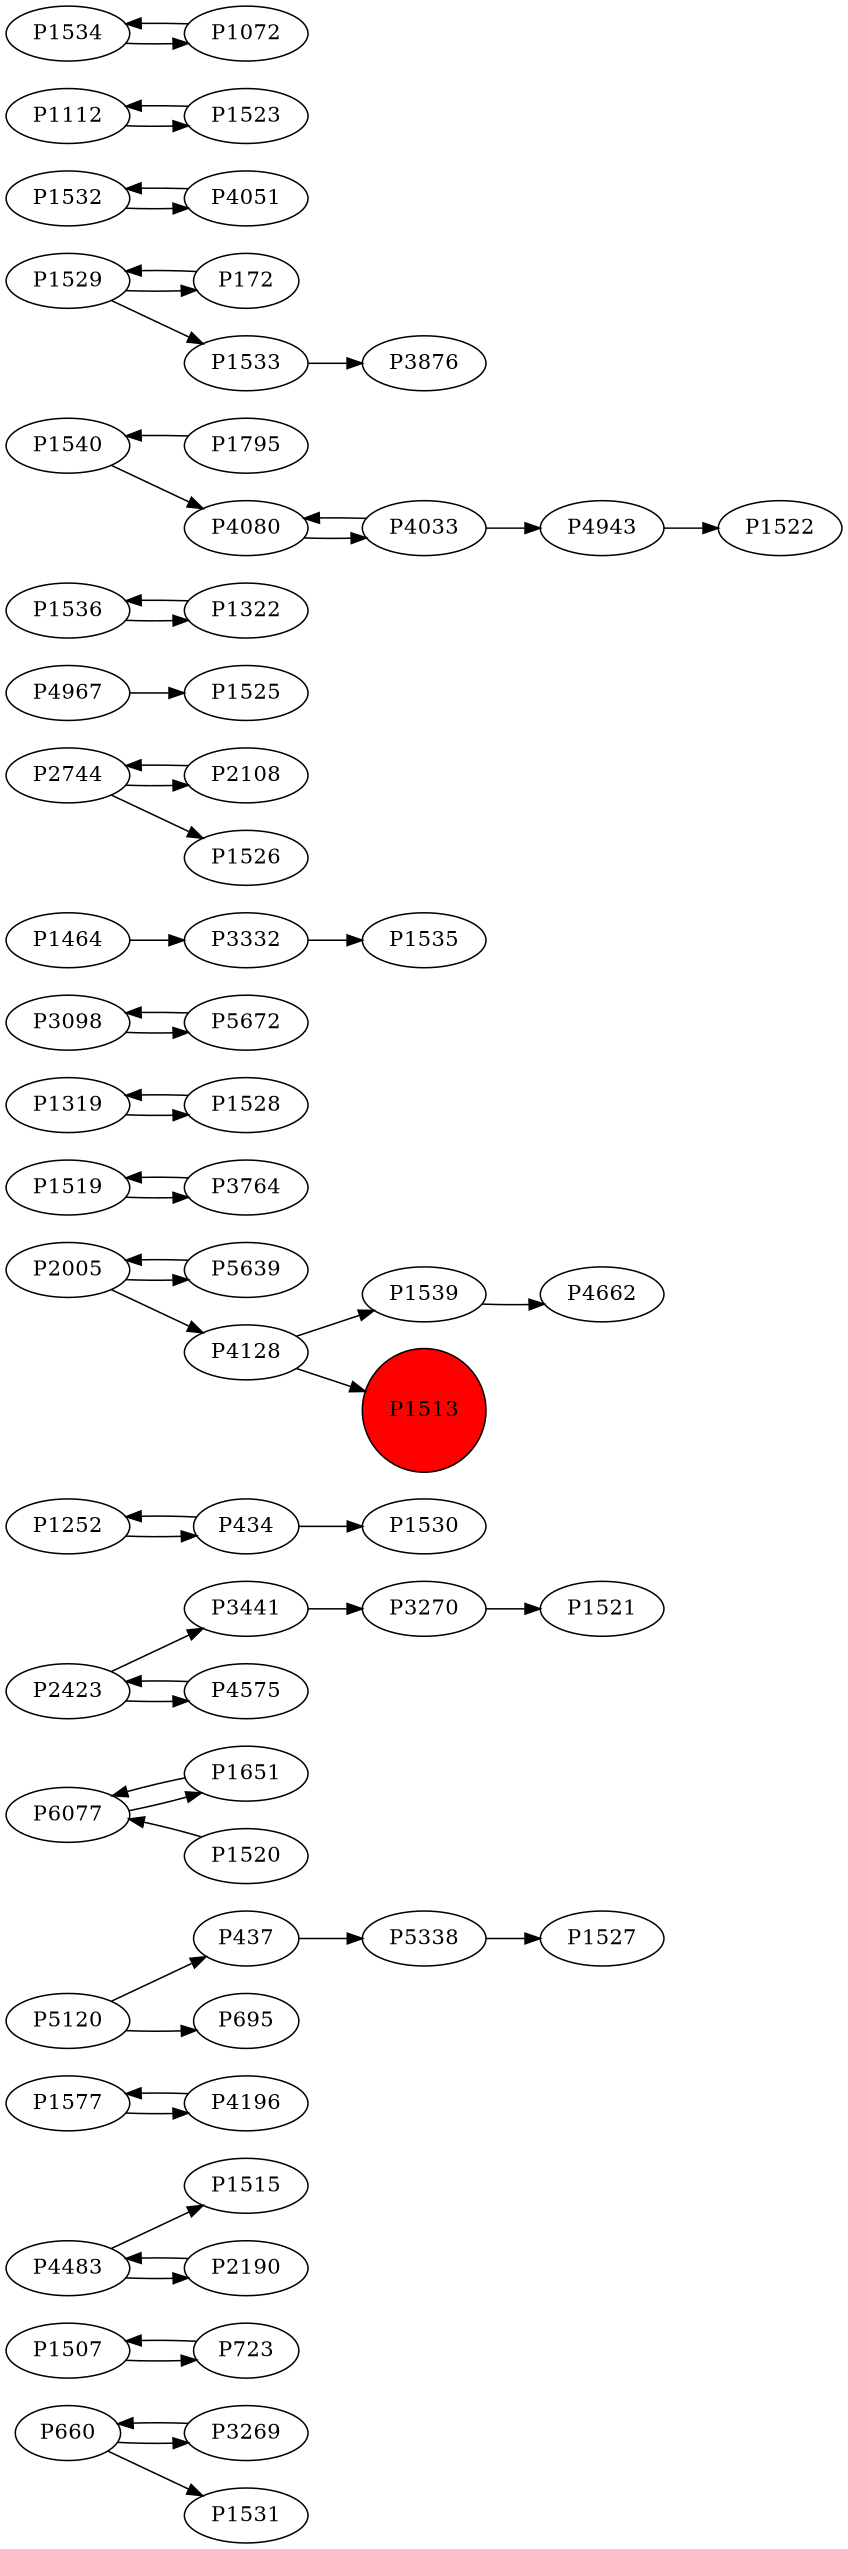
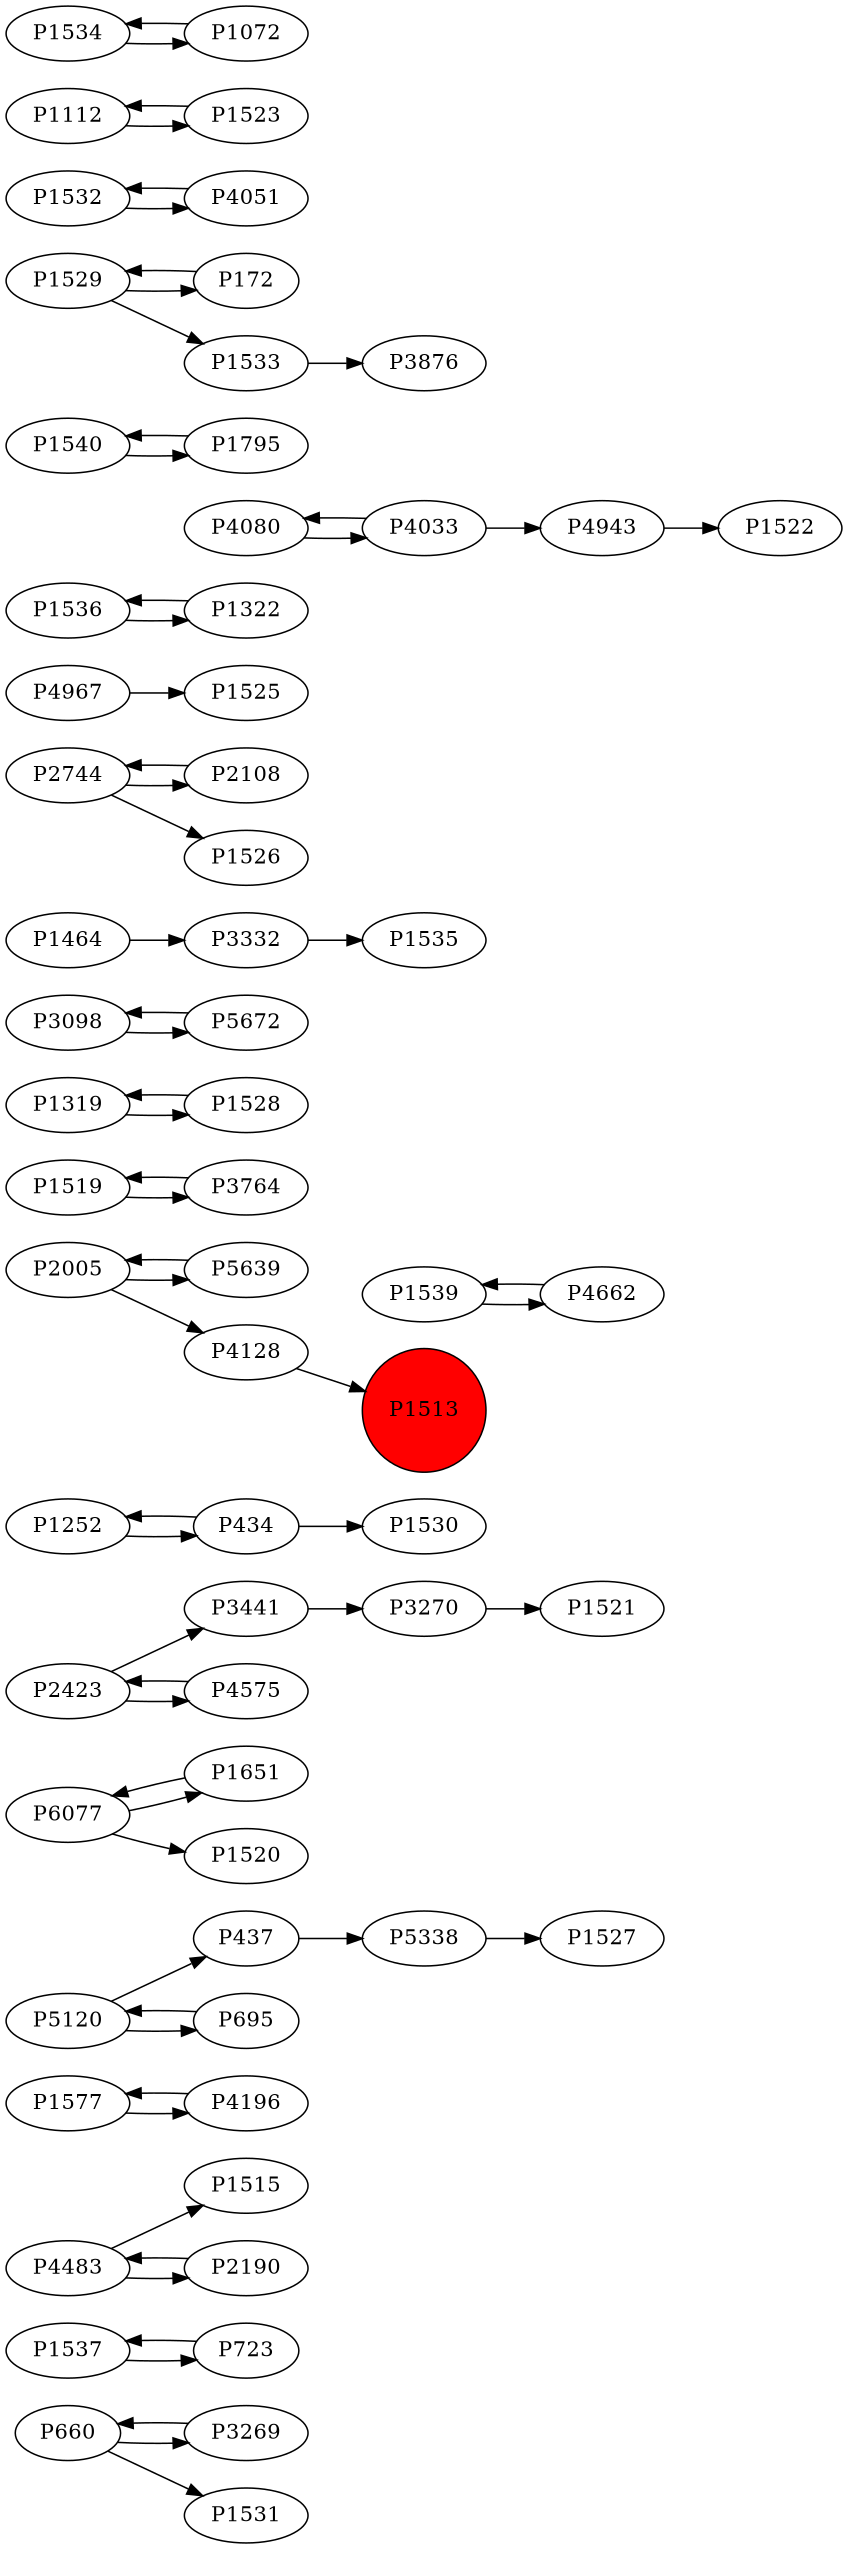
(150, 484) -> (149, 456)
(328, 1326) -> (521, 1284)
(173, 1829) -> (141, 1842)
none -> (169, 2011)
(68, 2351) -> (68, 2351)
